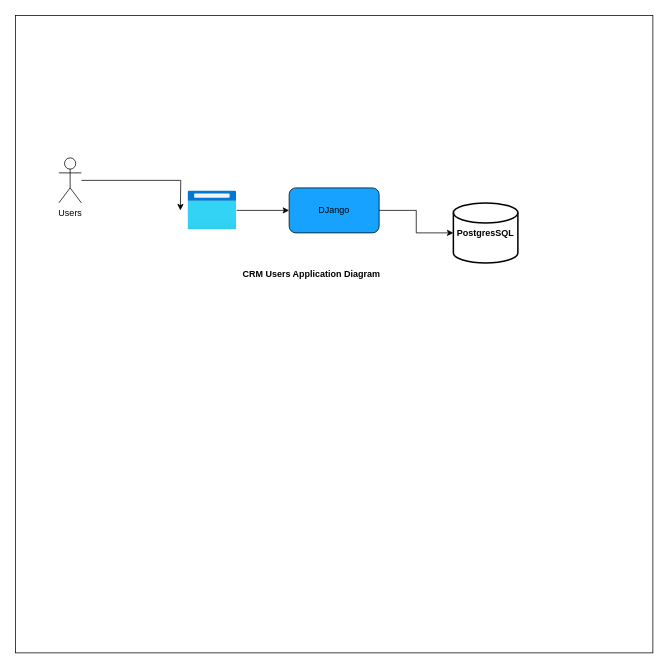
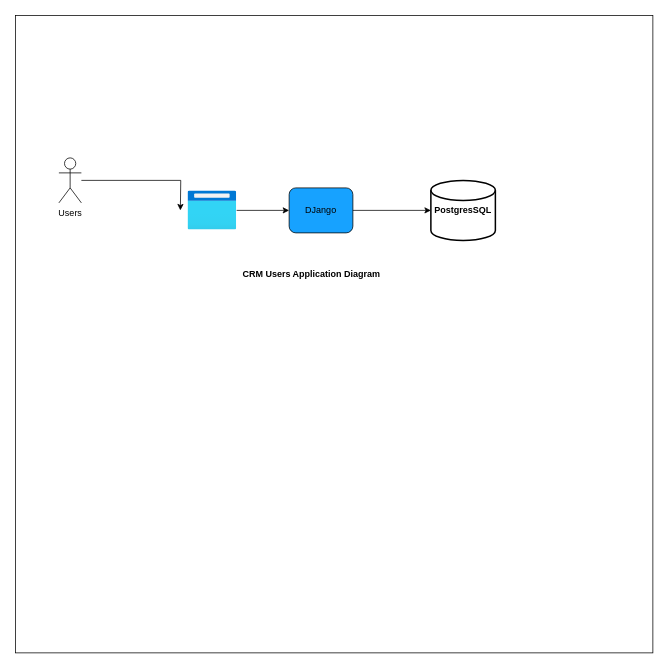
(334, 210) -> (321, 210)
(486, 233) -> (463, 210)
